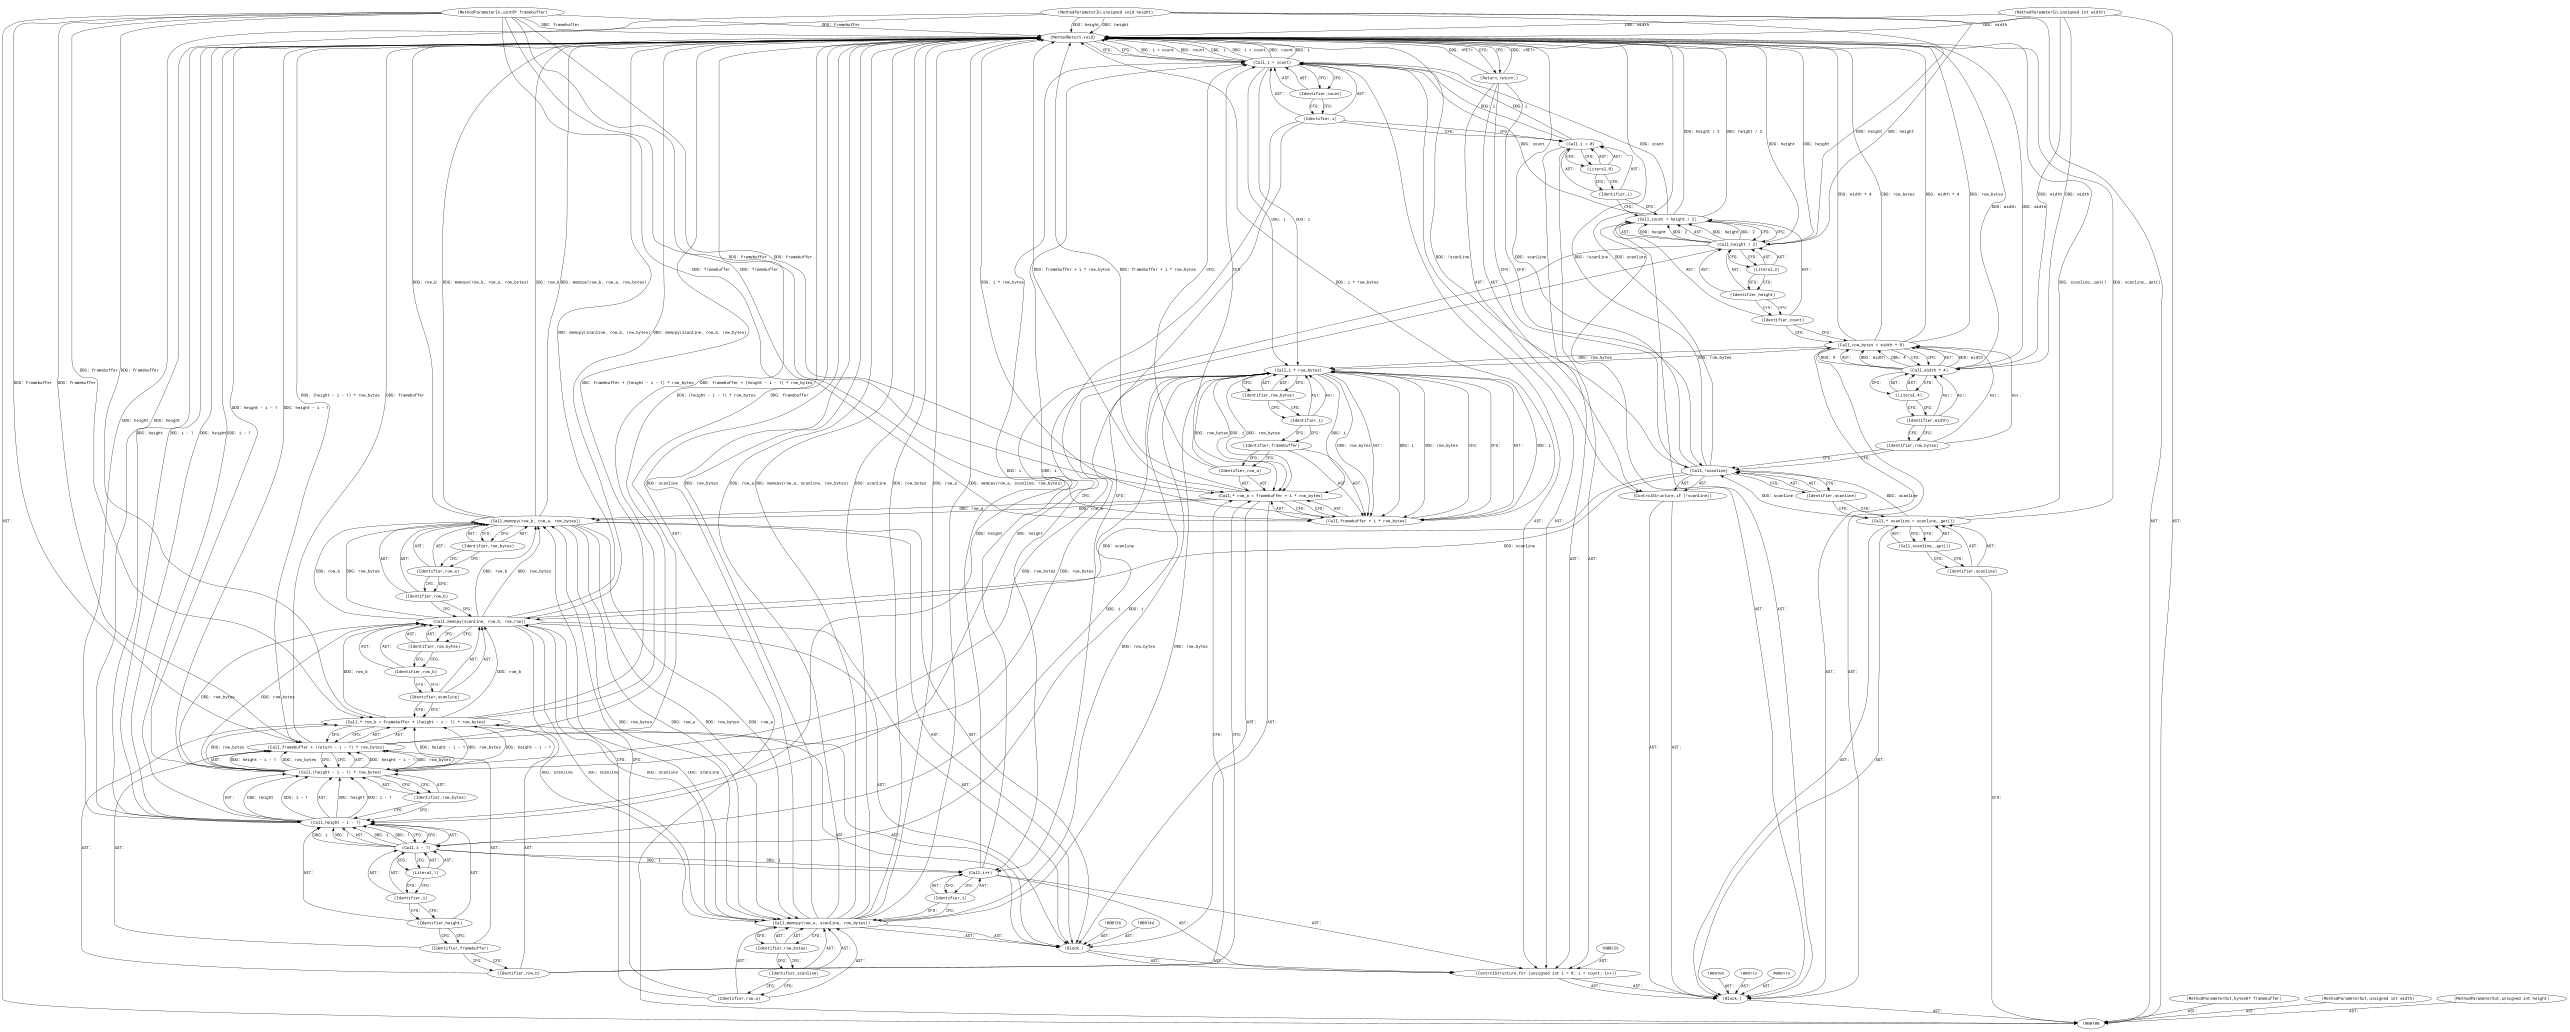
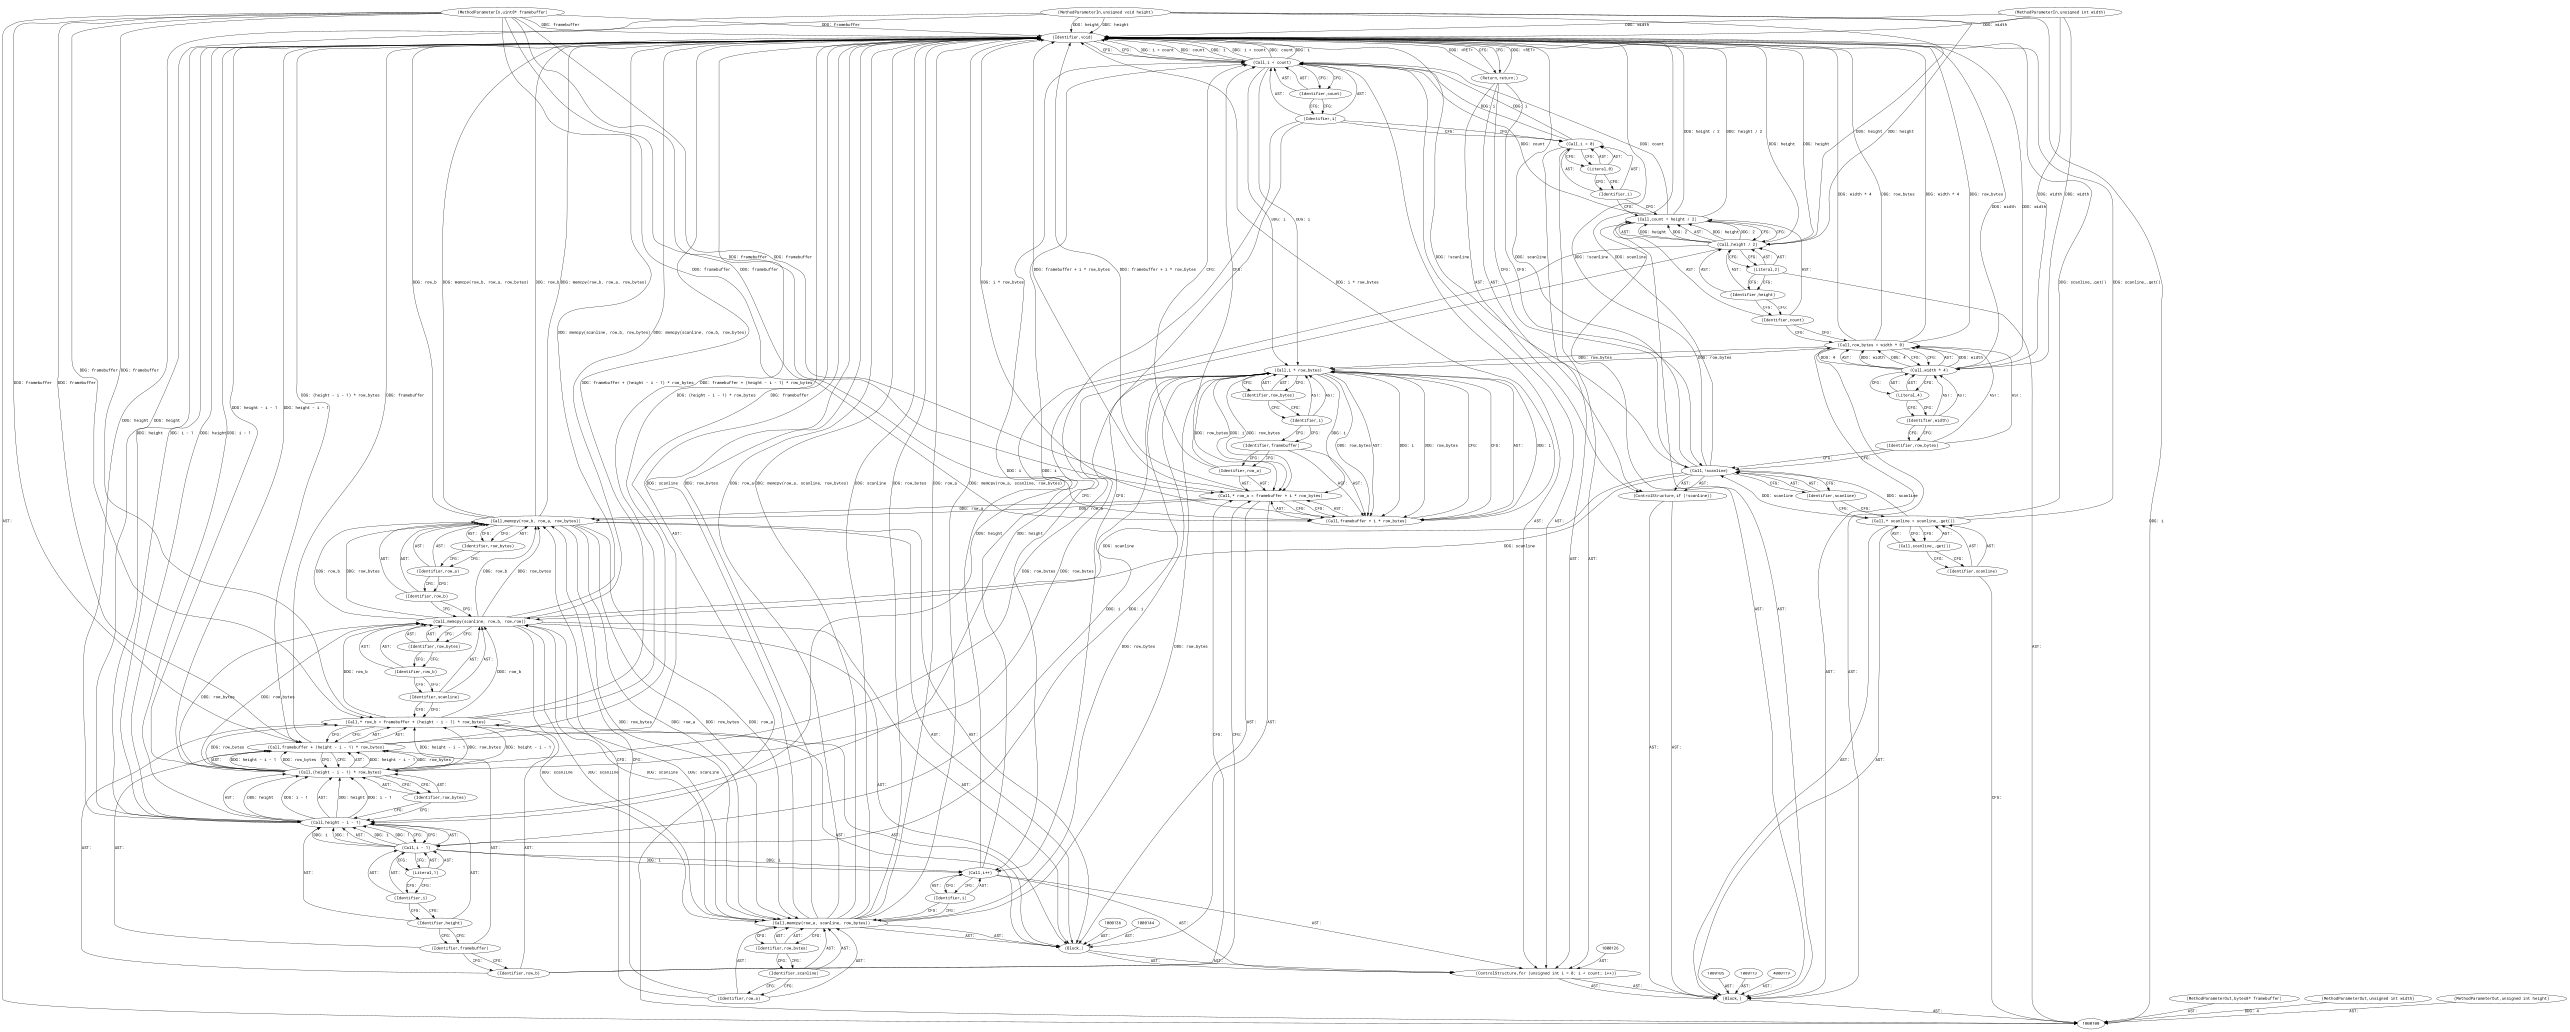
(1073, 38) -> (1073, 38)
(2172, 517) -> (2032, 567)
(2157, 521) -> (2157, 521)
(326, 747) -> (326, 747)
(2252, 1011) -> (2252, 1011)
